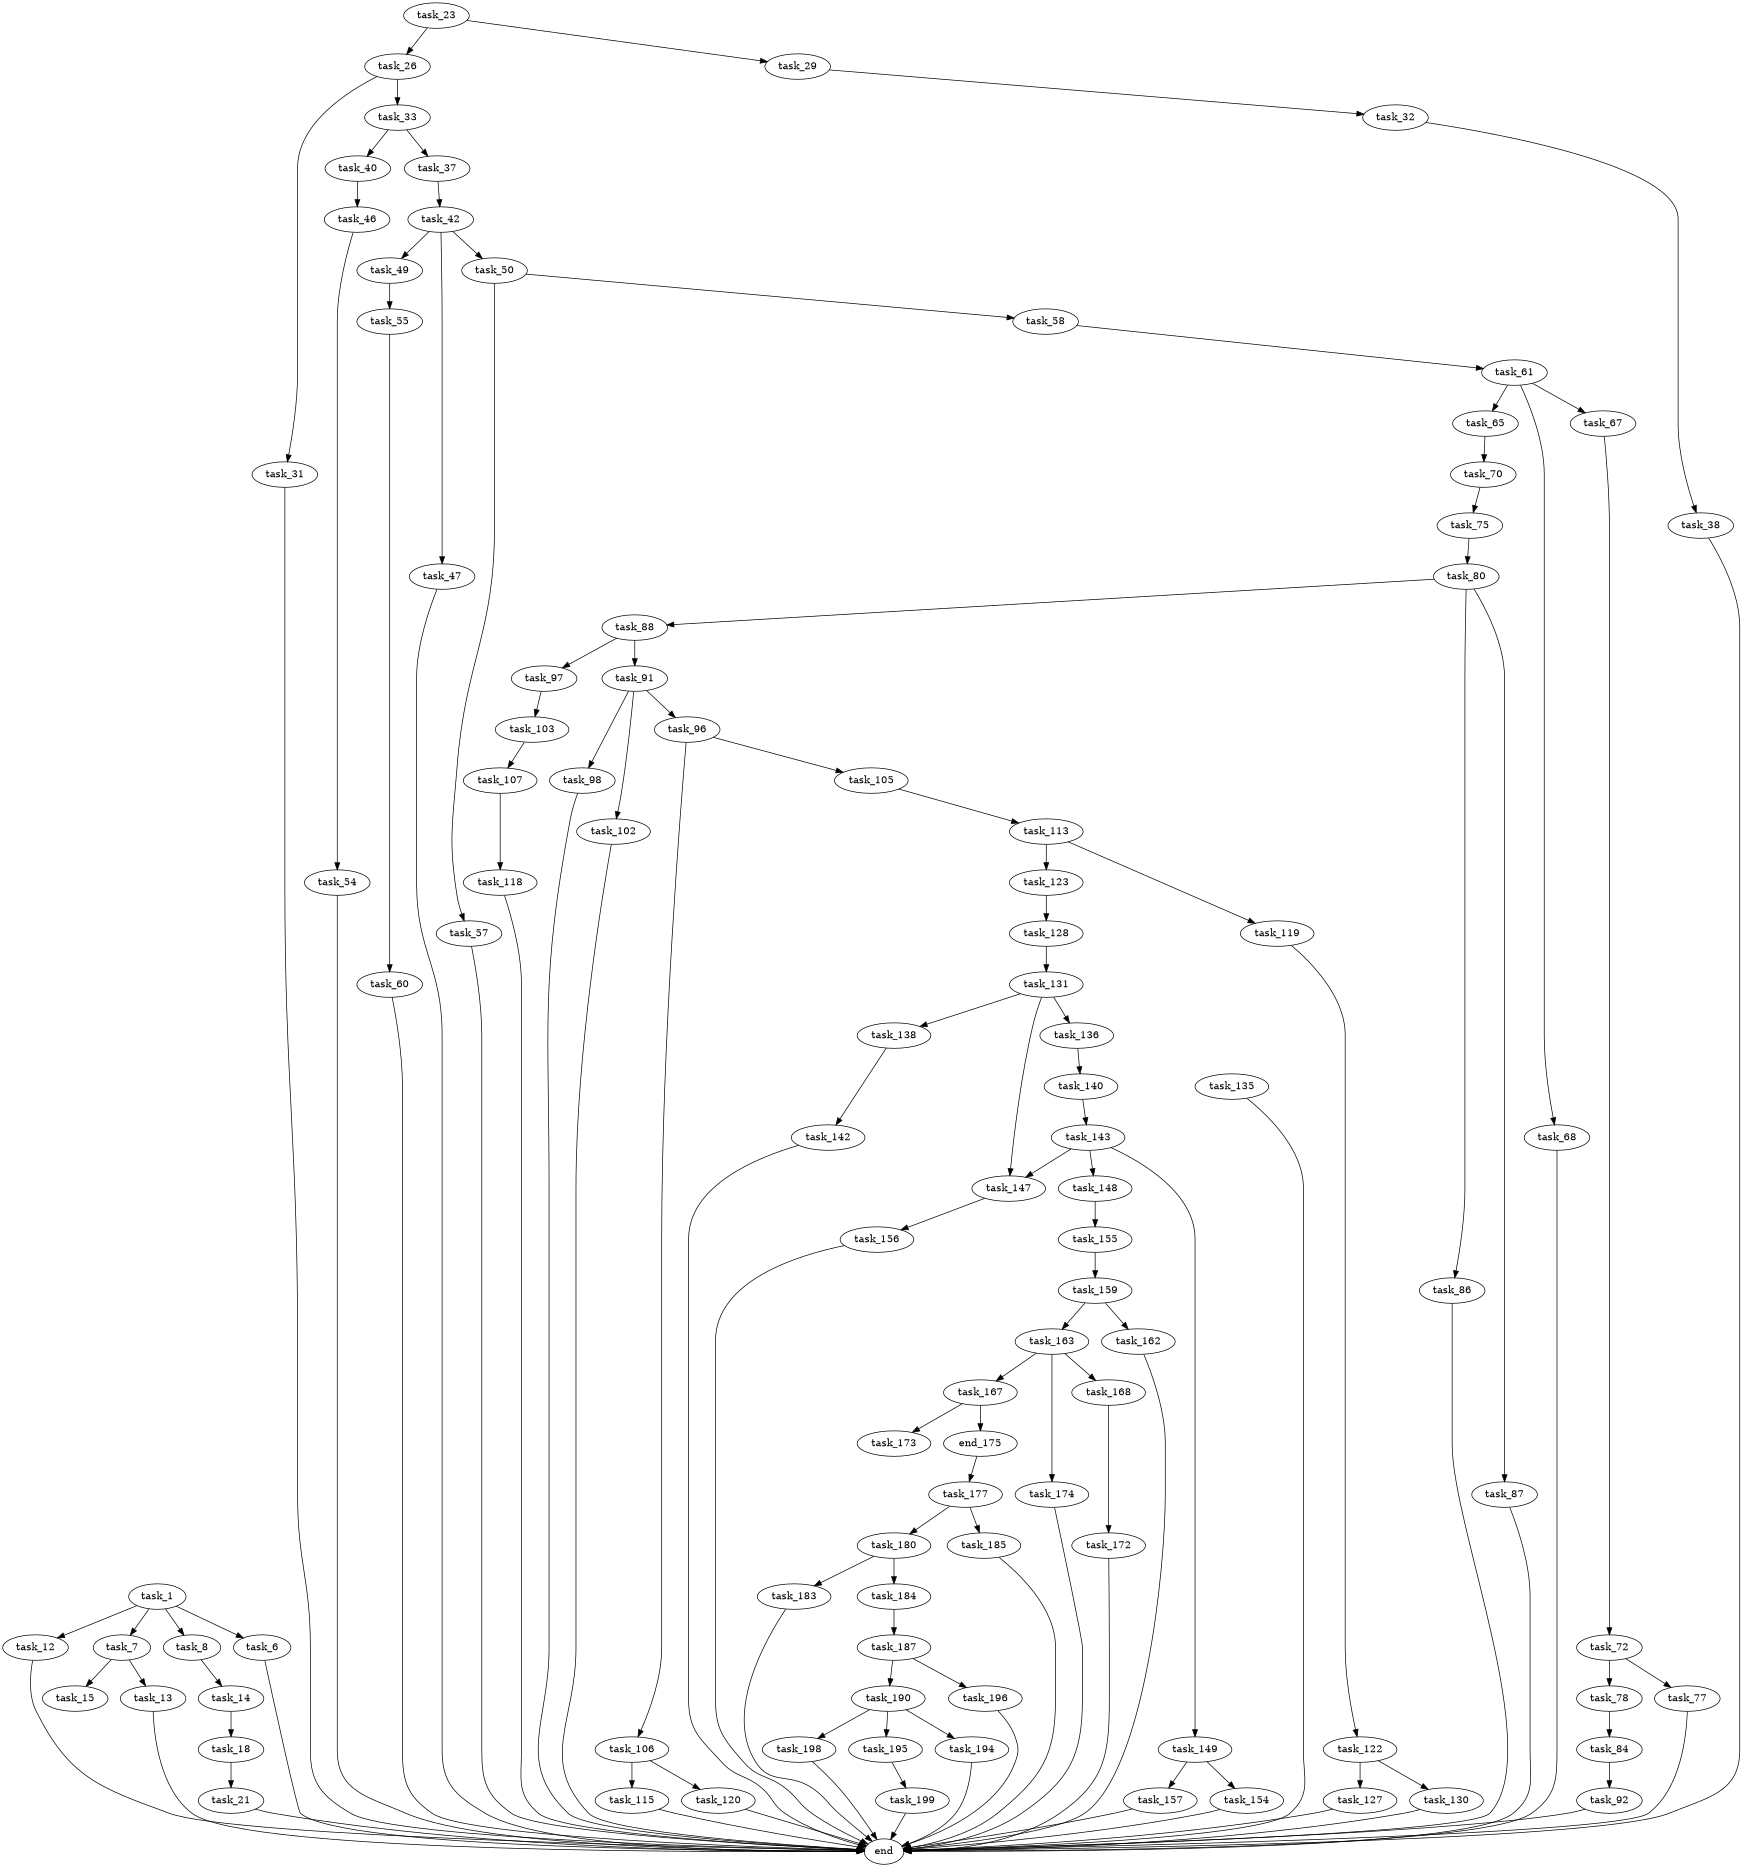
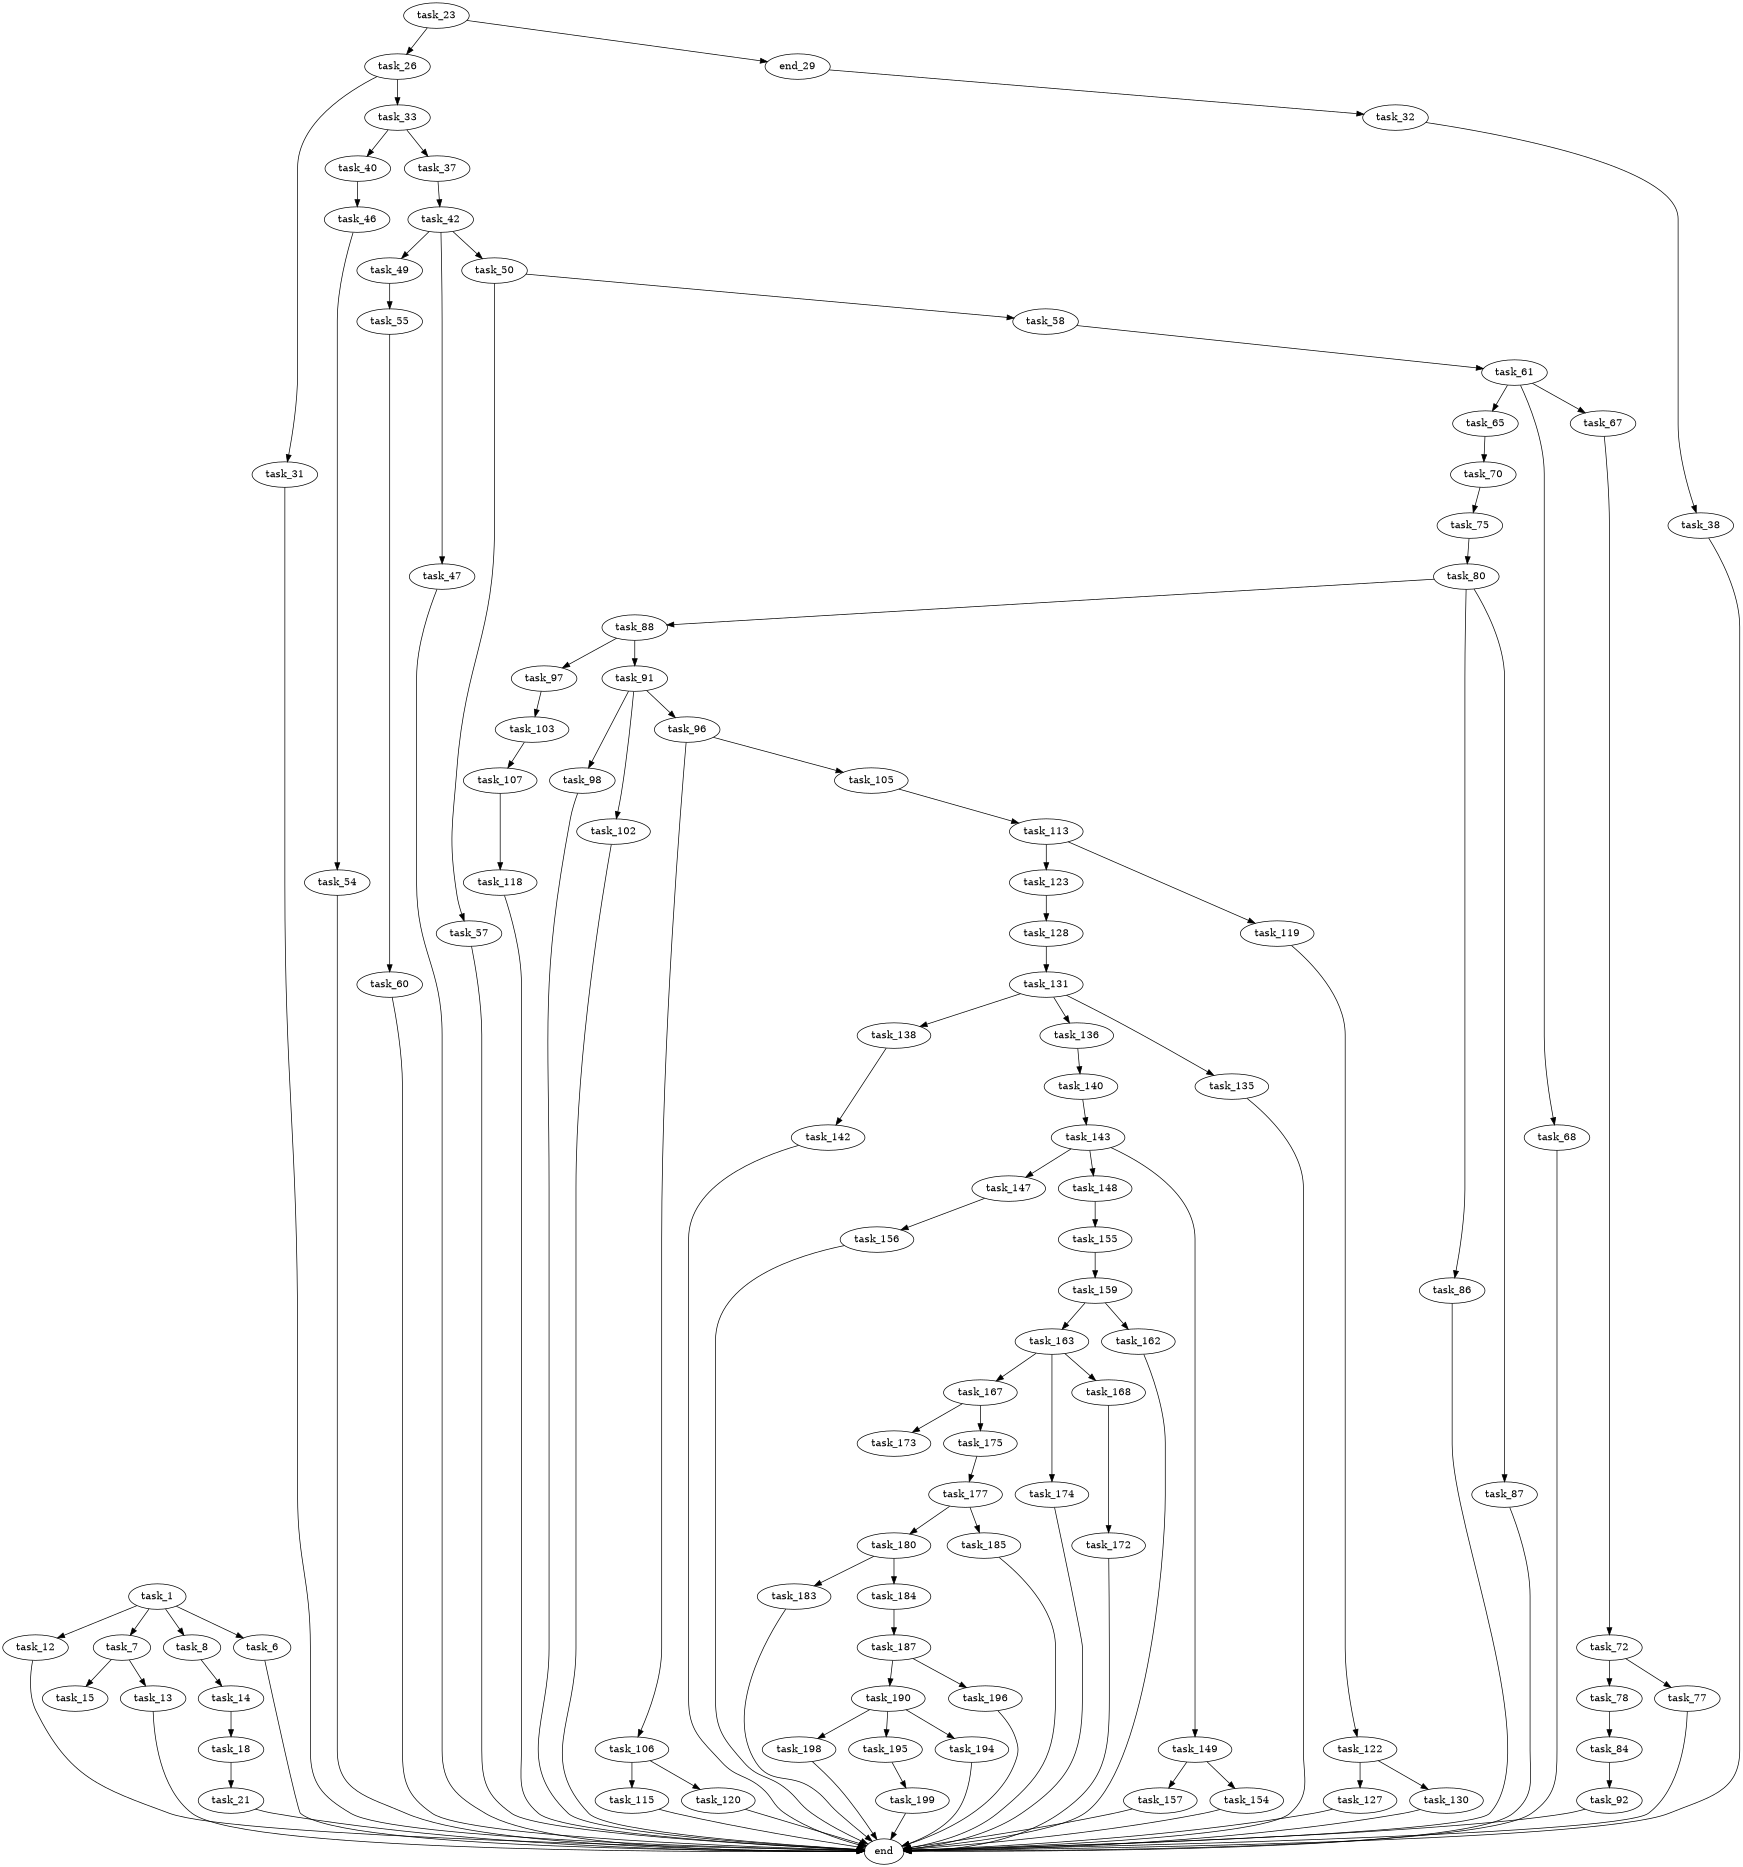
(798, 67) -> (798, 67)
(1022, 1082) -> (1138, 1032)
(980, 1444) -> (980, 1444)
